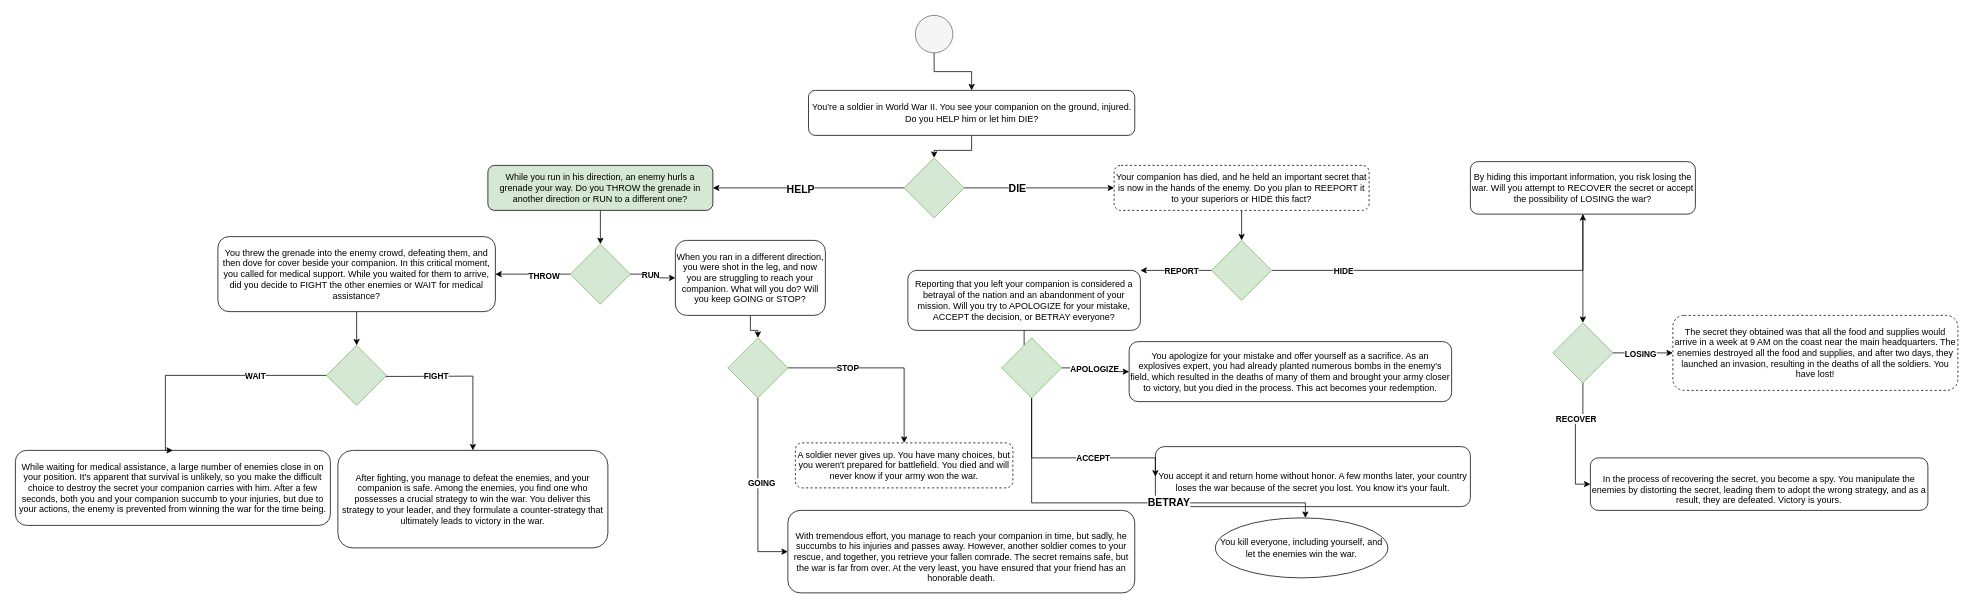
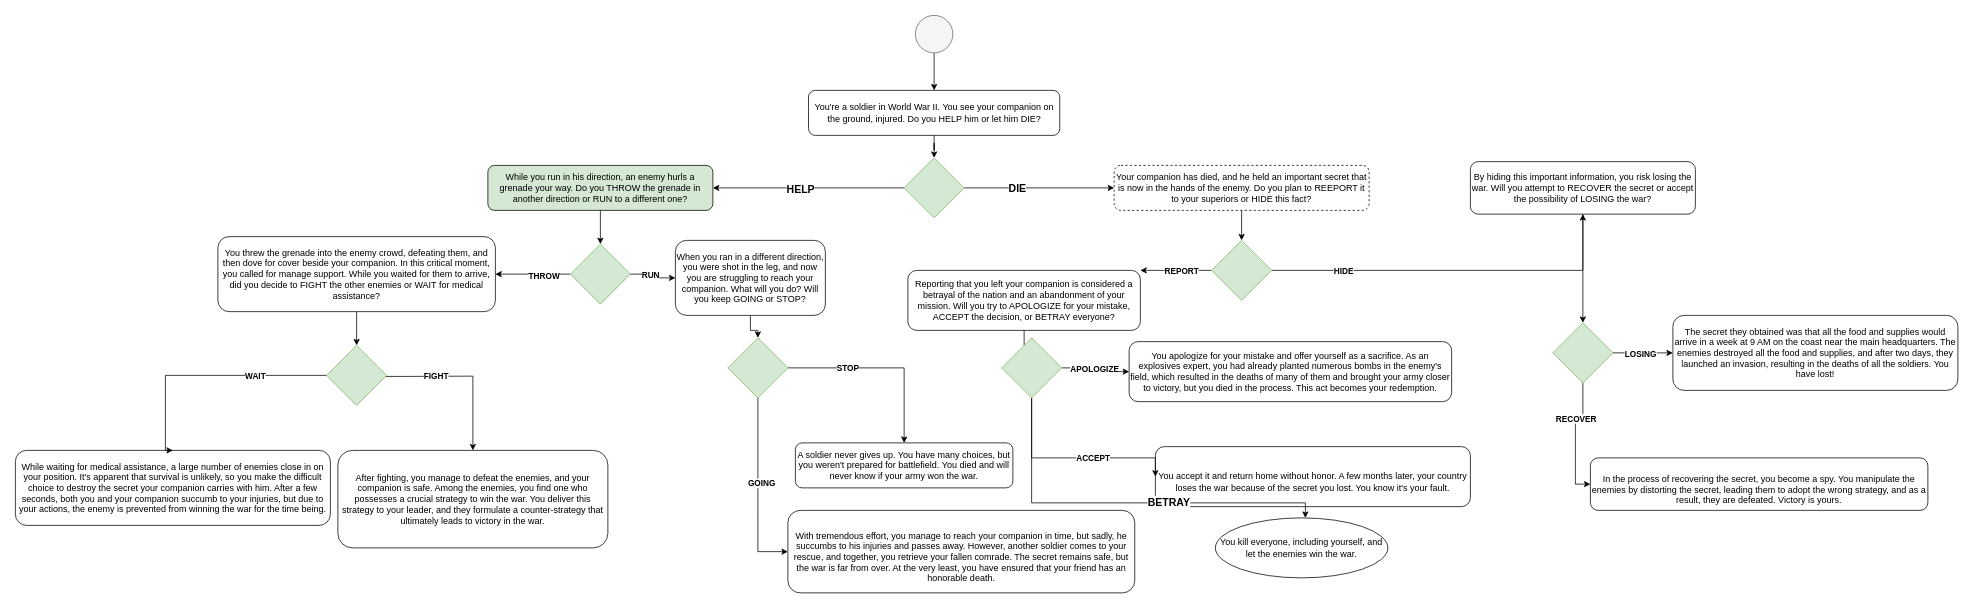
(972, 113) -> (934, 113)
(357, 274) -> (357, 274)
(1815, 353) -> (1815, 353)
(904, 465) -> (904, 465)
